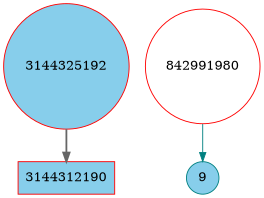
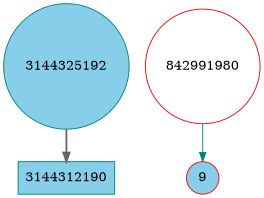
(66, 66) -> (66, 66)
(66, 178) -> (66, 178)
(203, 178) -> (203, 178)
